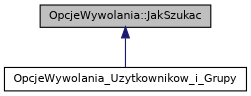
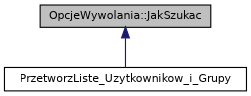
(125, 79) -> (125, 79)
